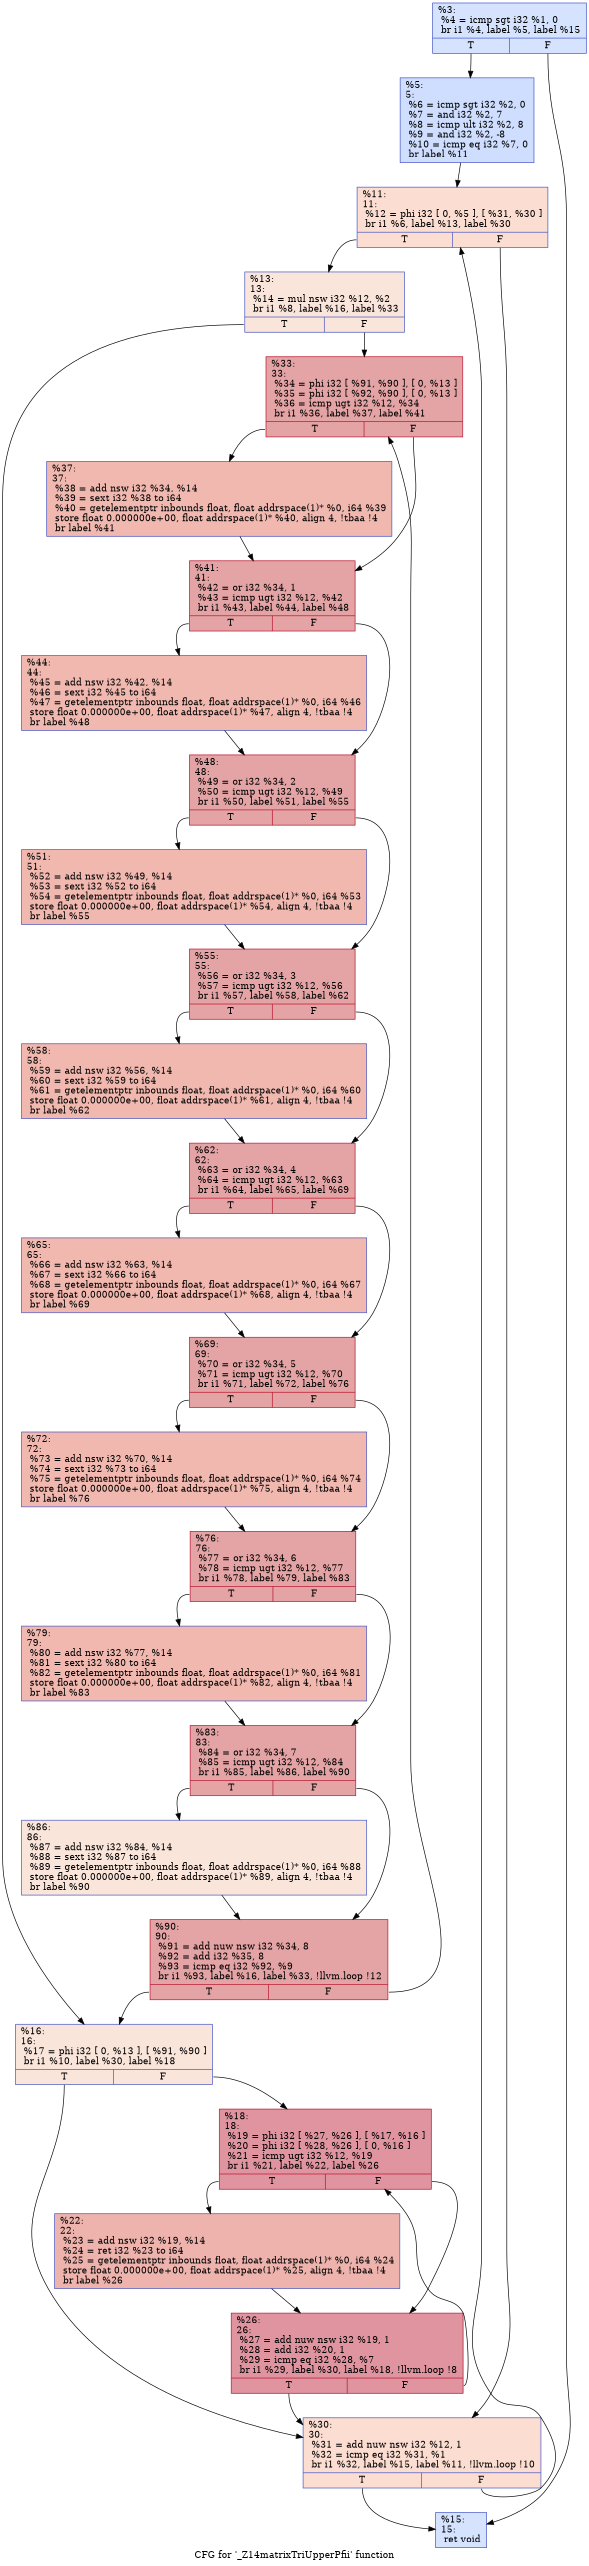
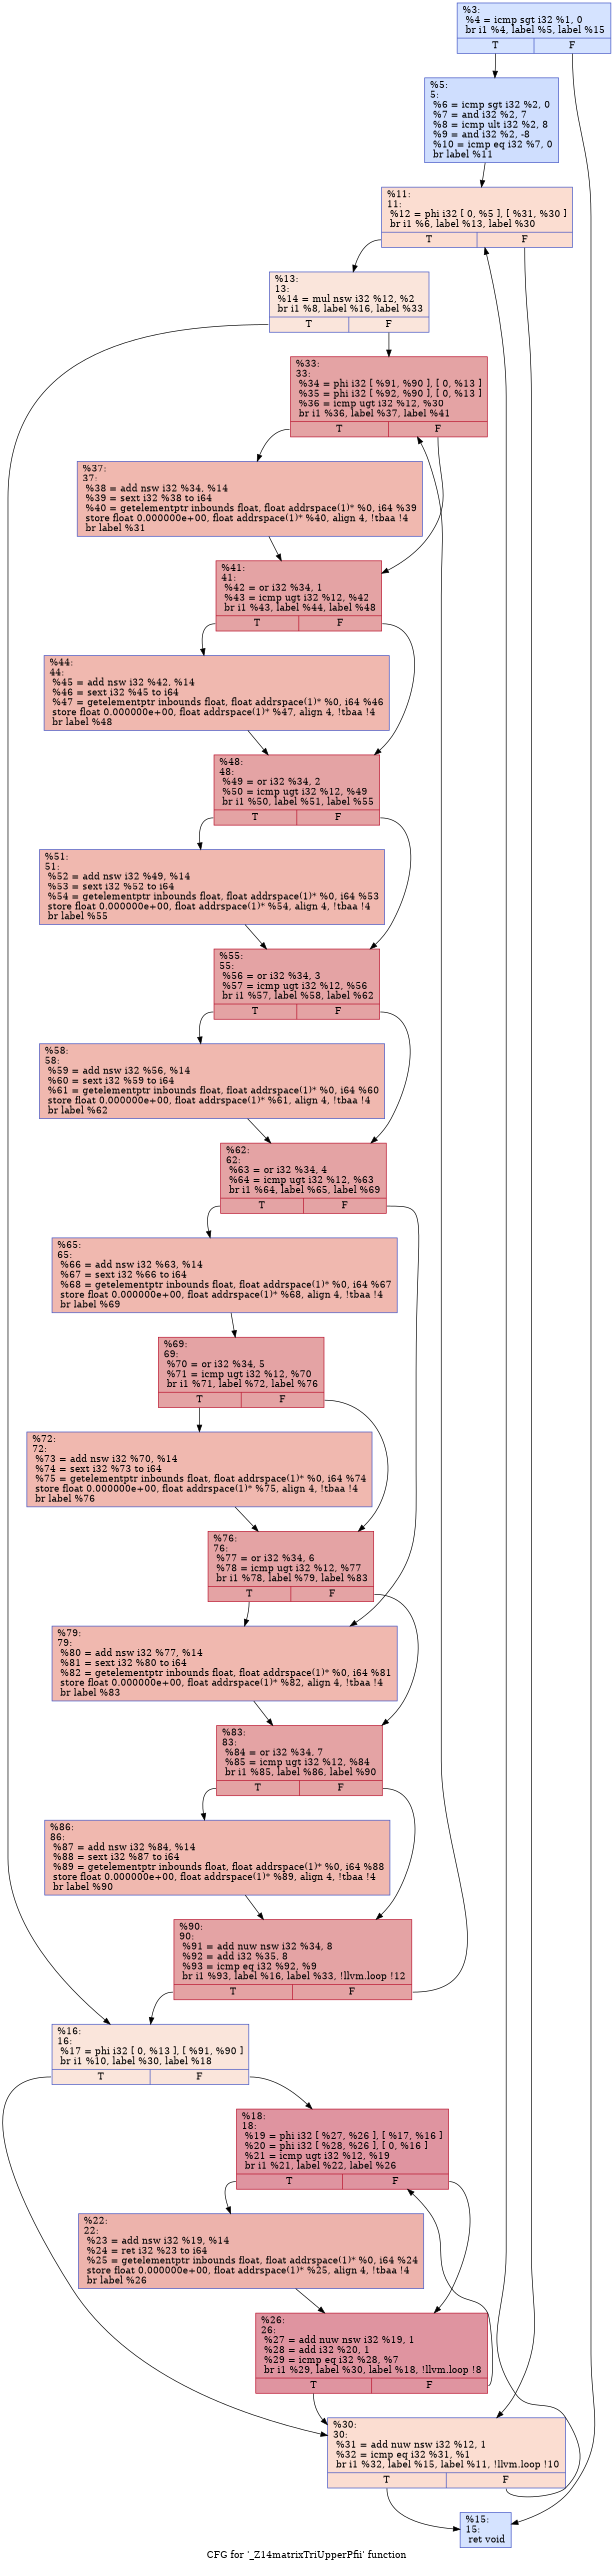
(345, 404) -> (370, 404)
(84, 528) -> (114, 528)
(389, 1264) -> (416, 1413)
(194, 1858) -> (217, 1858)
